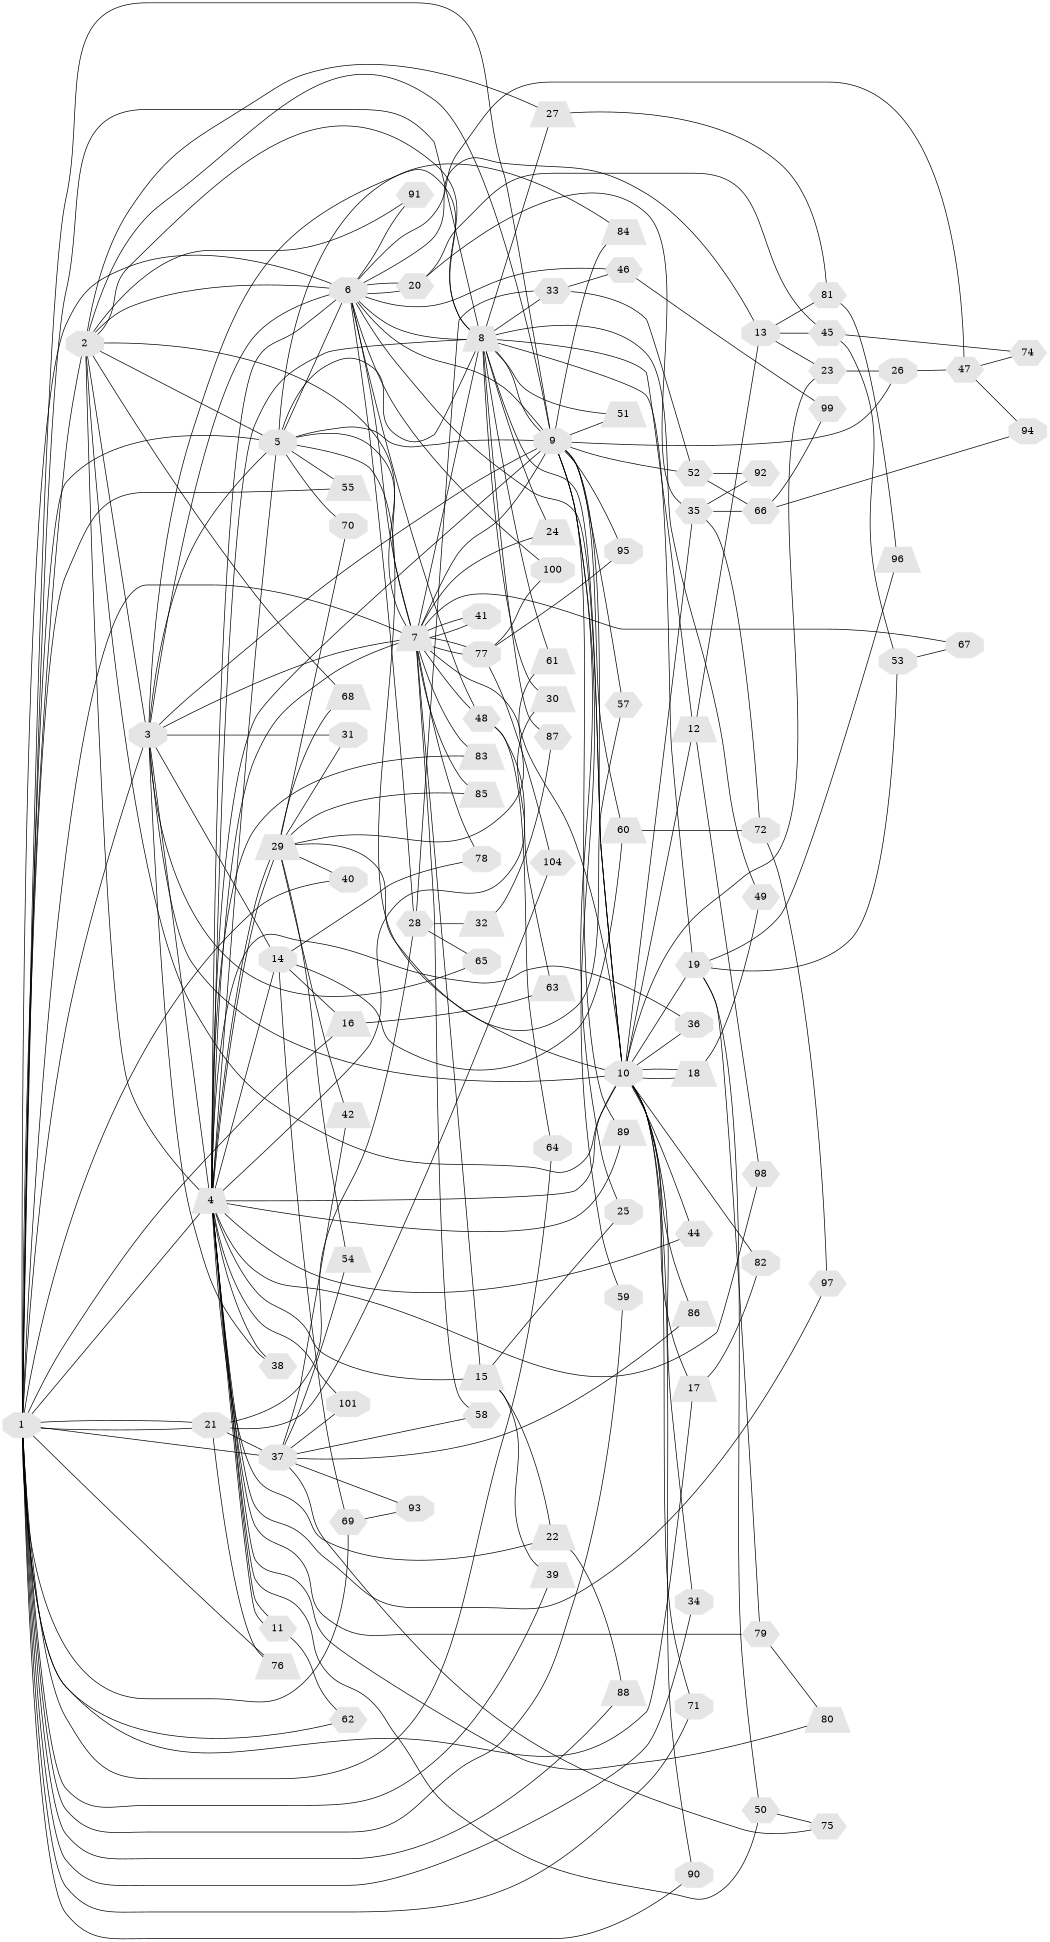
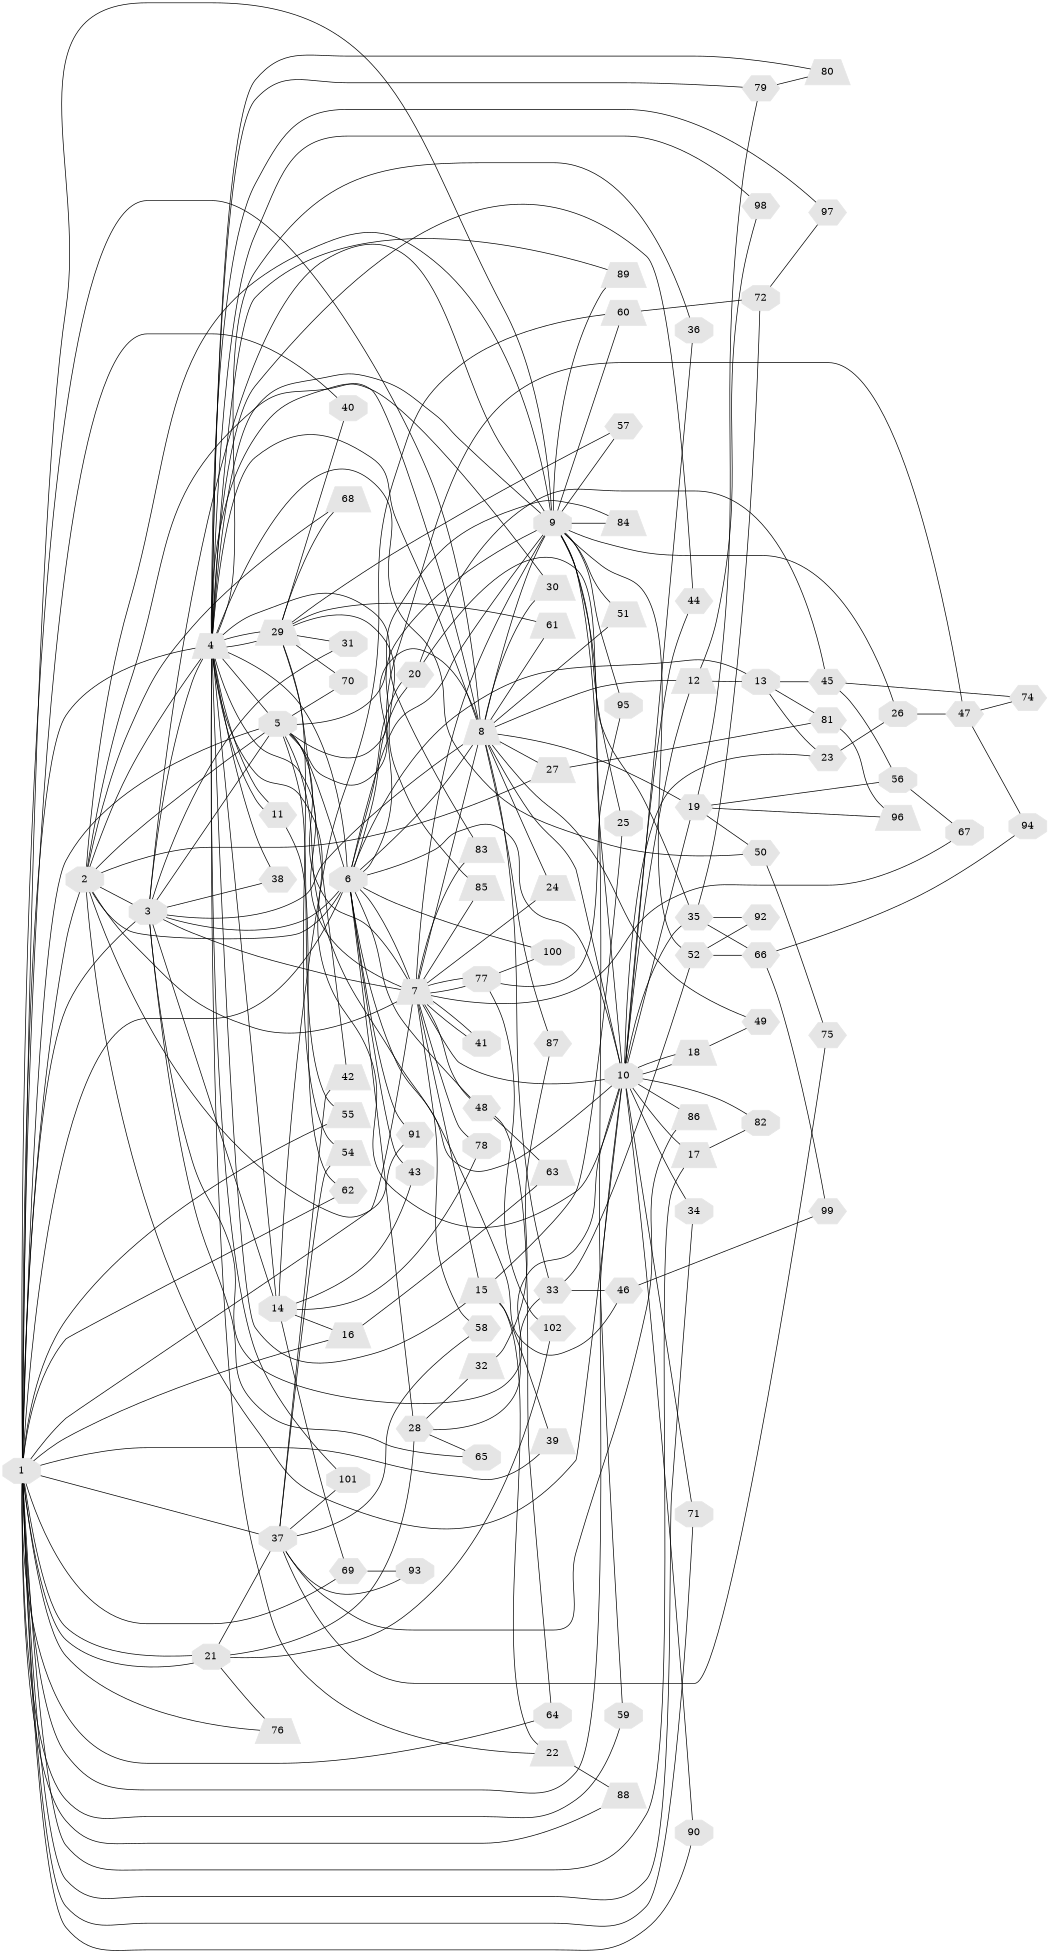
(898, 661) -> (898, 780)
(553, 863) -> (553, 1328)
none -> (415, 1173)
none -> (524, 1793)
